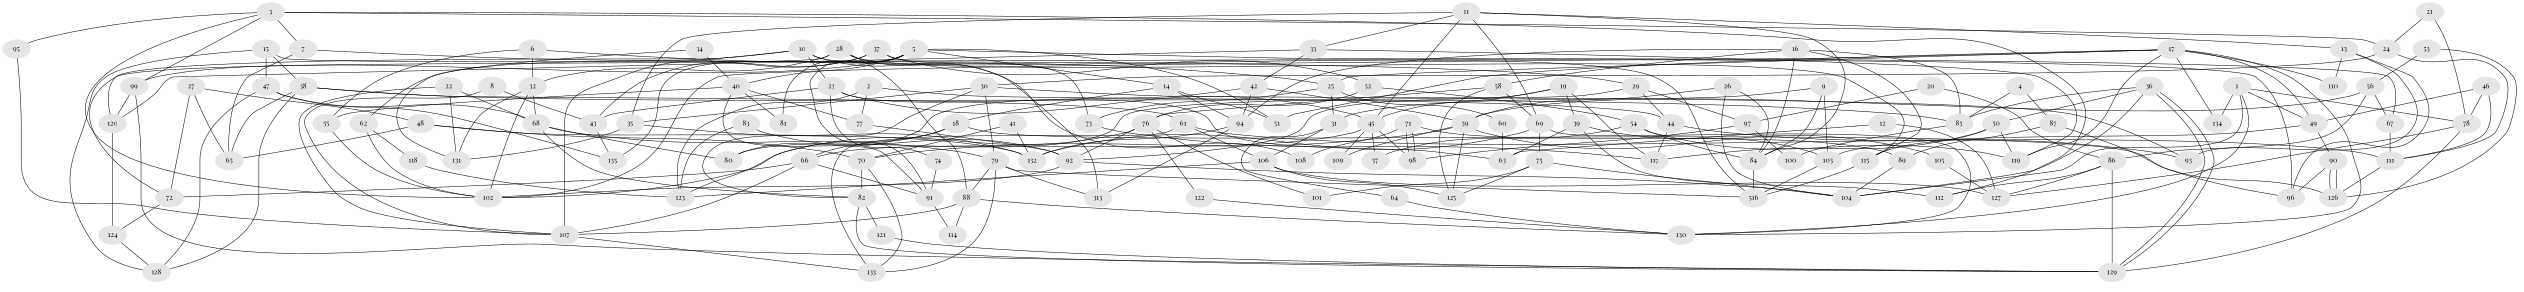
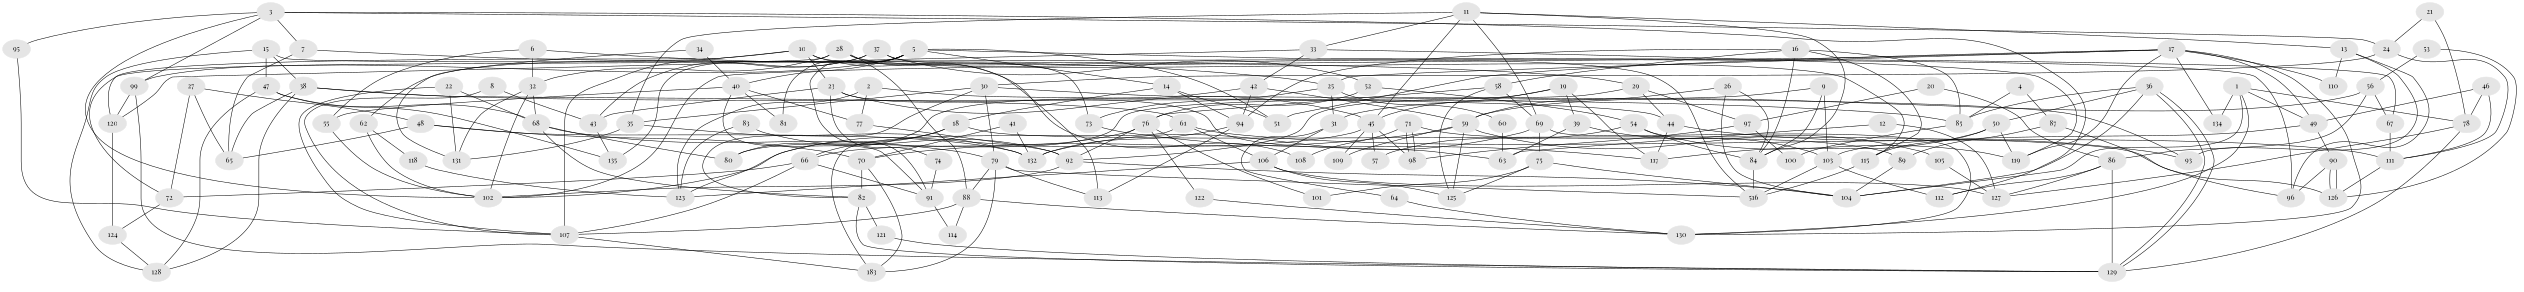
(1810, 186) -> (1869, 178)
(1098, 198) -> (1098, 198)
(872, 272) -> (872, 272)
